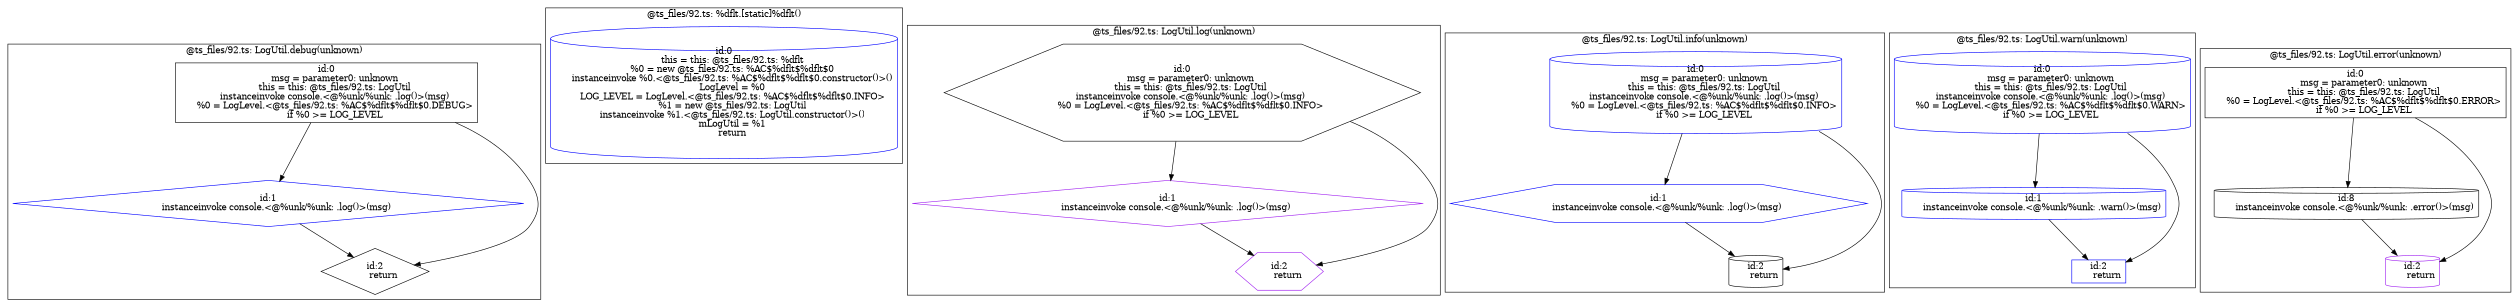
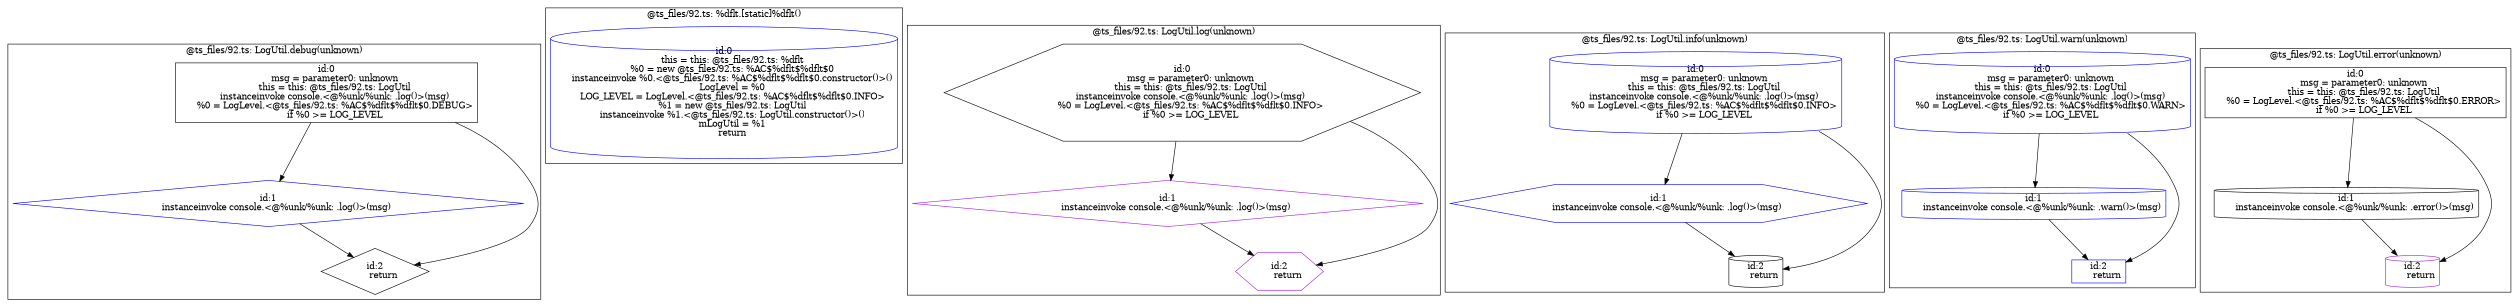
(2346, 203) -> (2346, 203)
